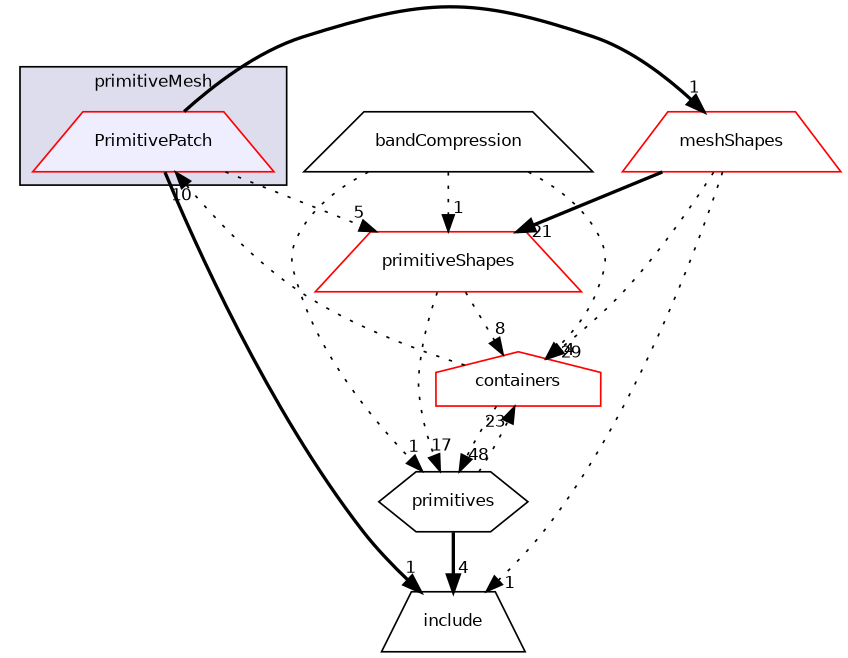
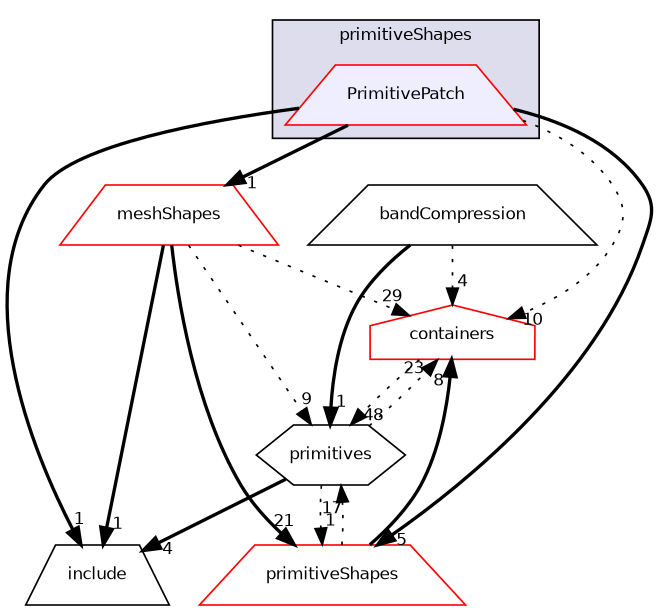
(153, 83) -> (406, 36)
(448, 194) -> (320, 507)
(293, 199) -> (604, 322)
(318, 303) -> (623, 215)
(308, 314) -> (350, 316)
(480, 316) -> (428, 470)
none -> (245, 328)
(632, 389) -> (135, 387)
